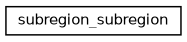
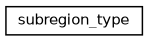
(93, 21) -> (74, 21)
